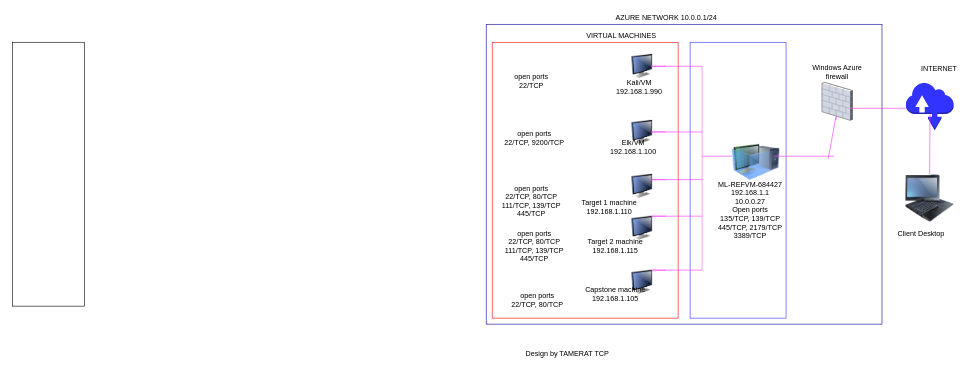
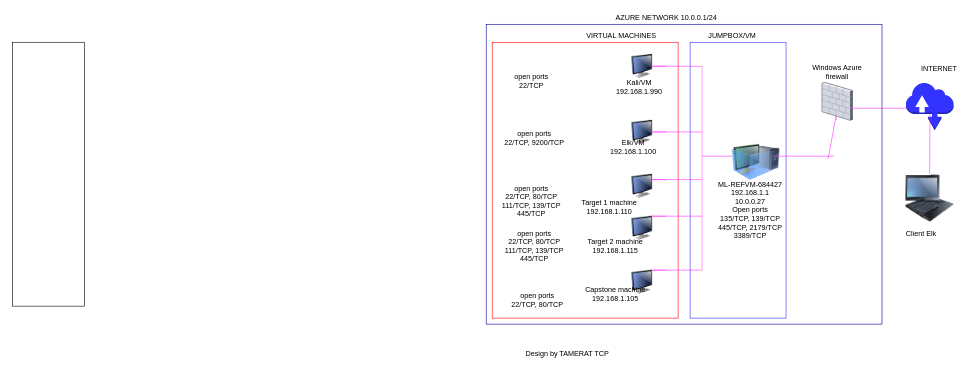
none -> (732, 36)
(922, 234) -> (922, 234)
